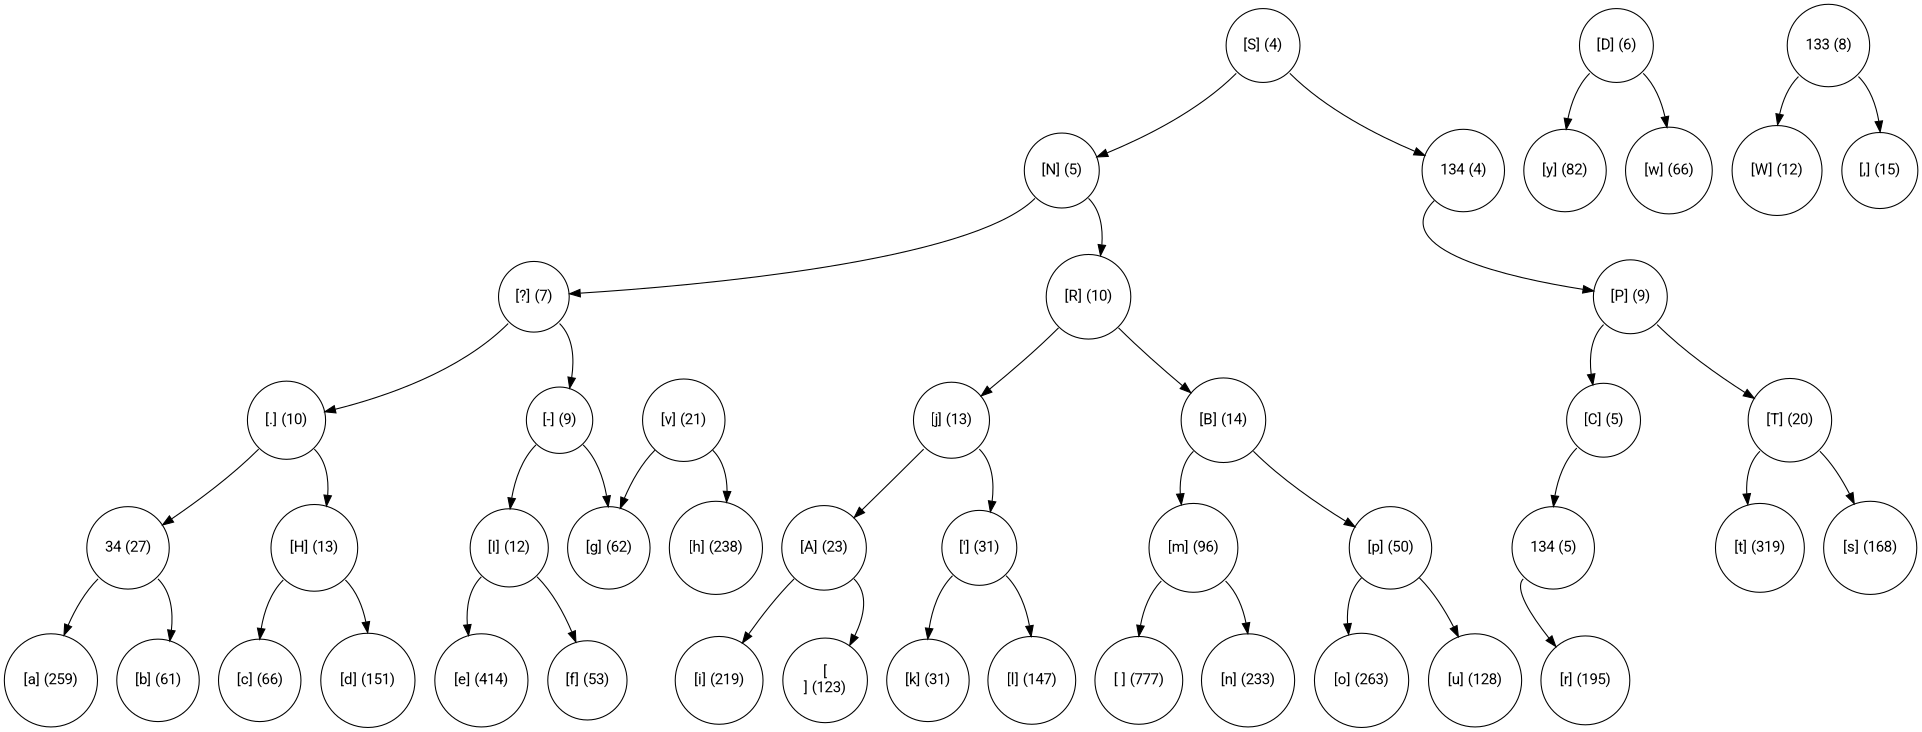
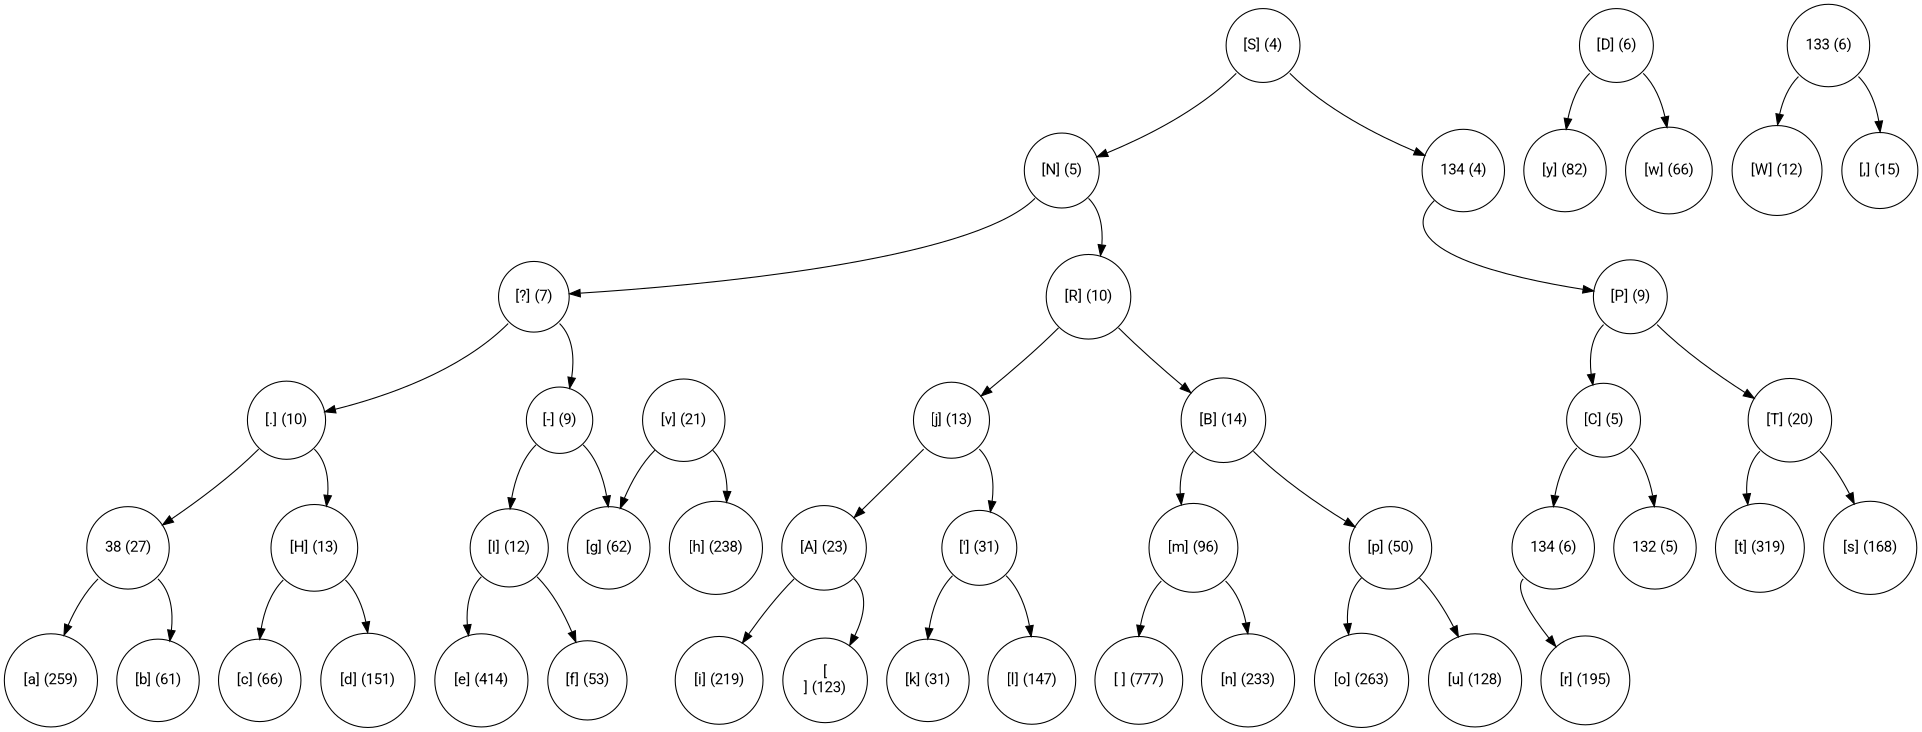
(1828, 46) -> (1828, 46)
(128, 548) -> (128, 548)
(1553, 548) -> (1553, 548)
none -> (1655, 548)
